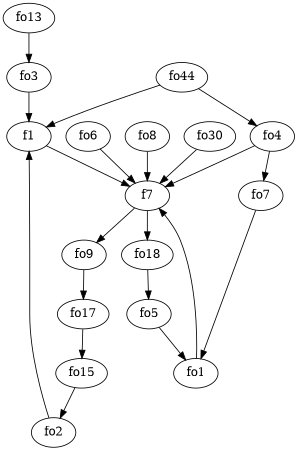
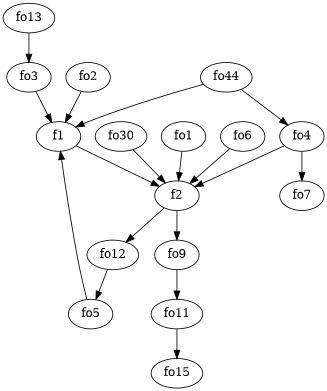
(147, 136) -> none
(147, 196) -> (177, 196)
(147, 255) -> (113, 255)
(230, 281) -> none
(83, 314) -> (177, 314)
(170, 340) -> (72, 230)
(69, 399) -> none
